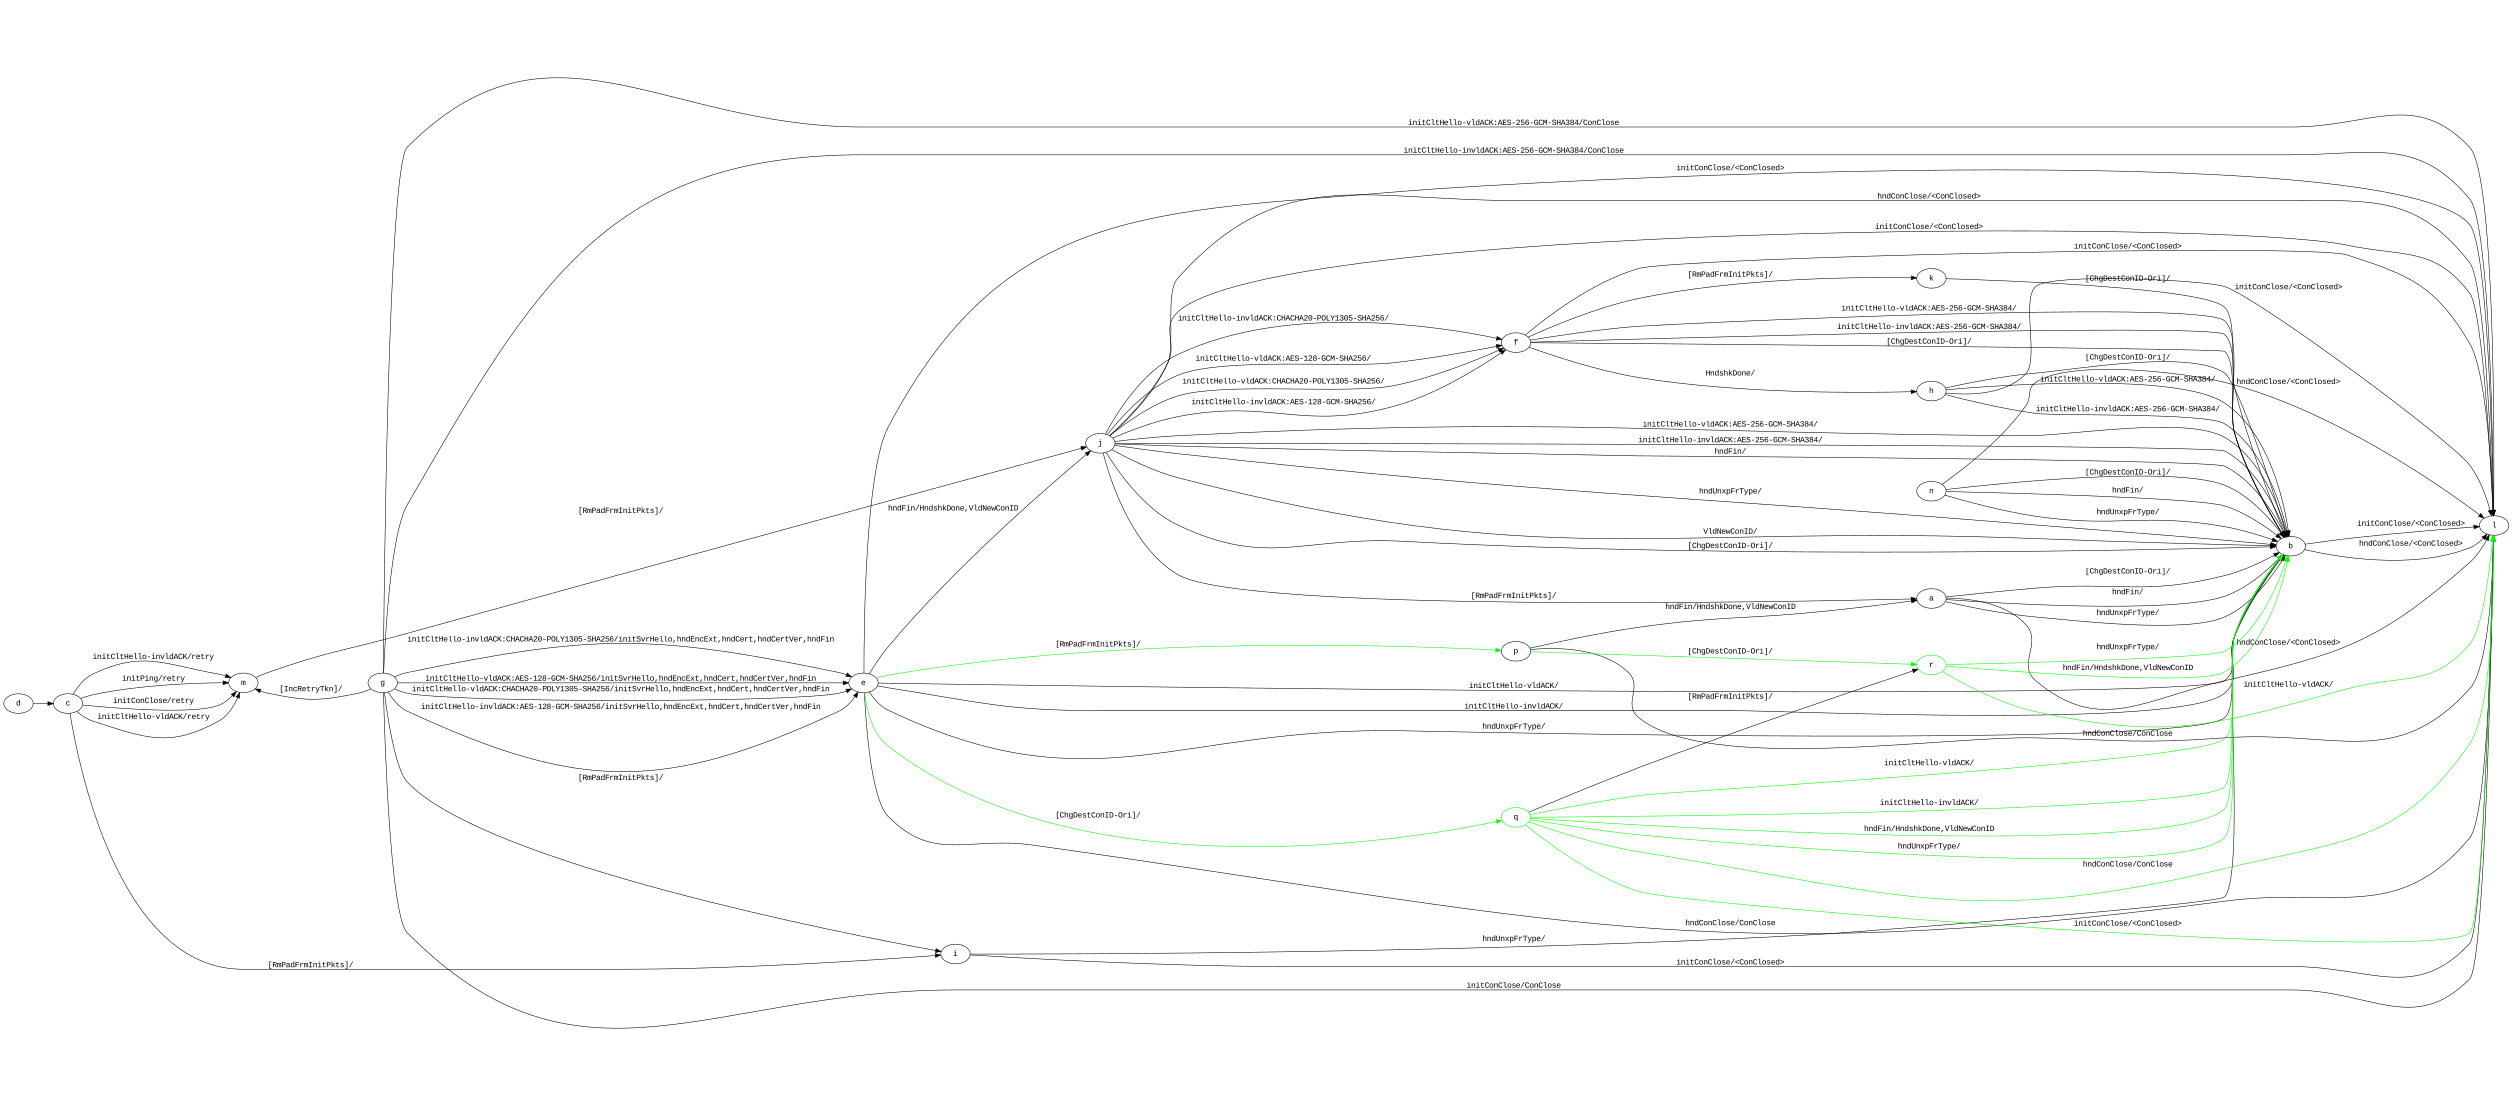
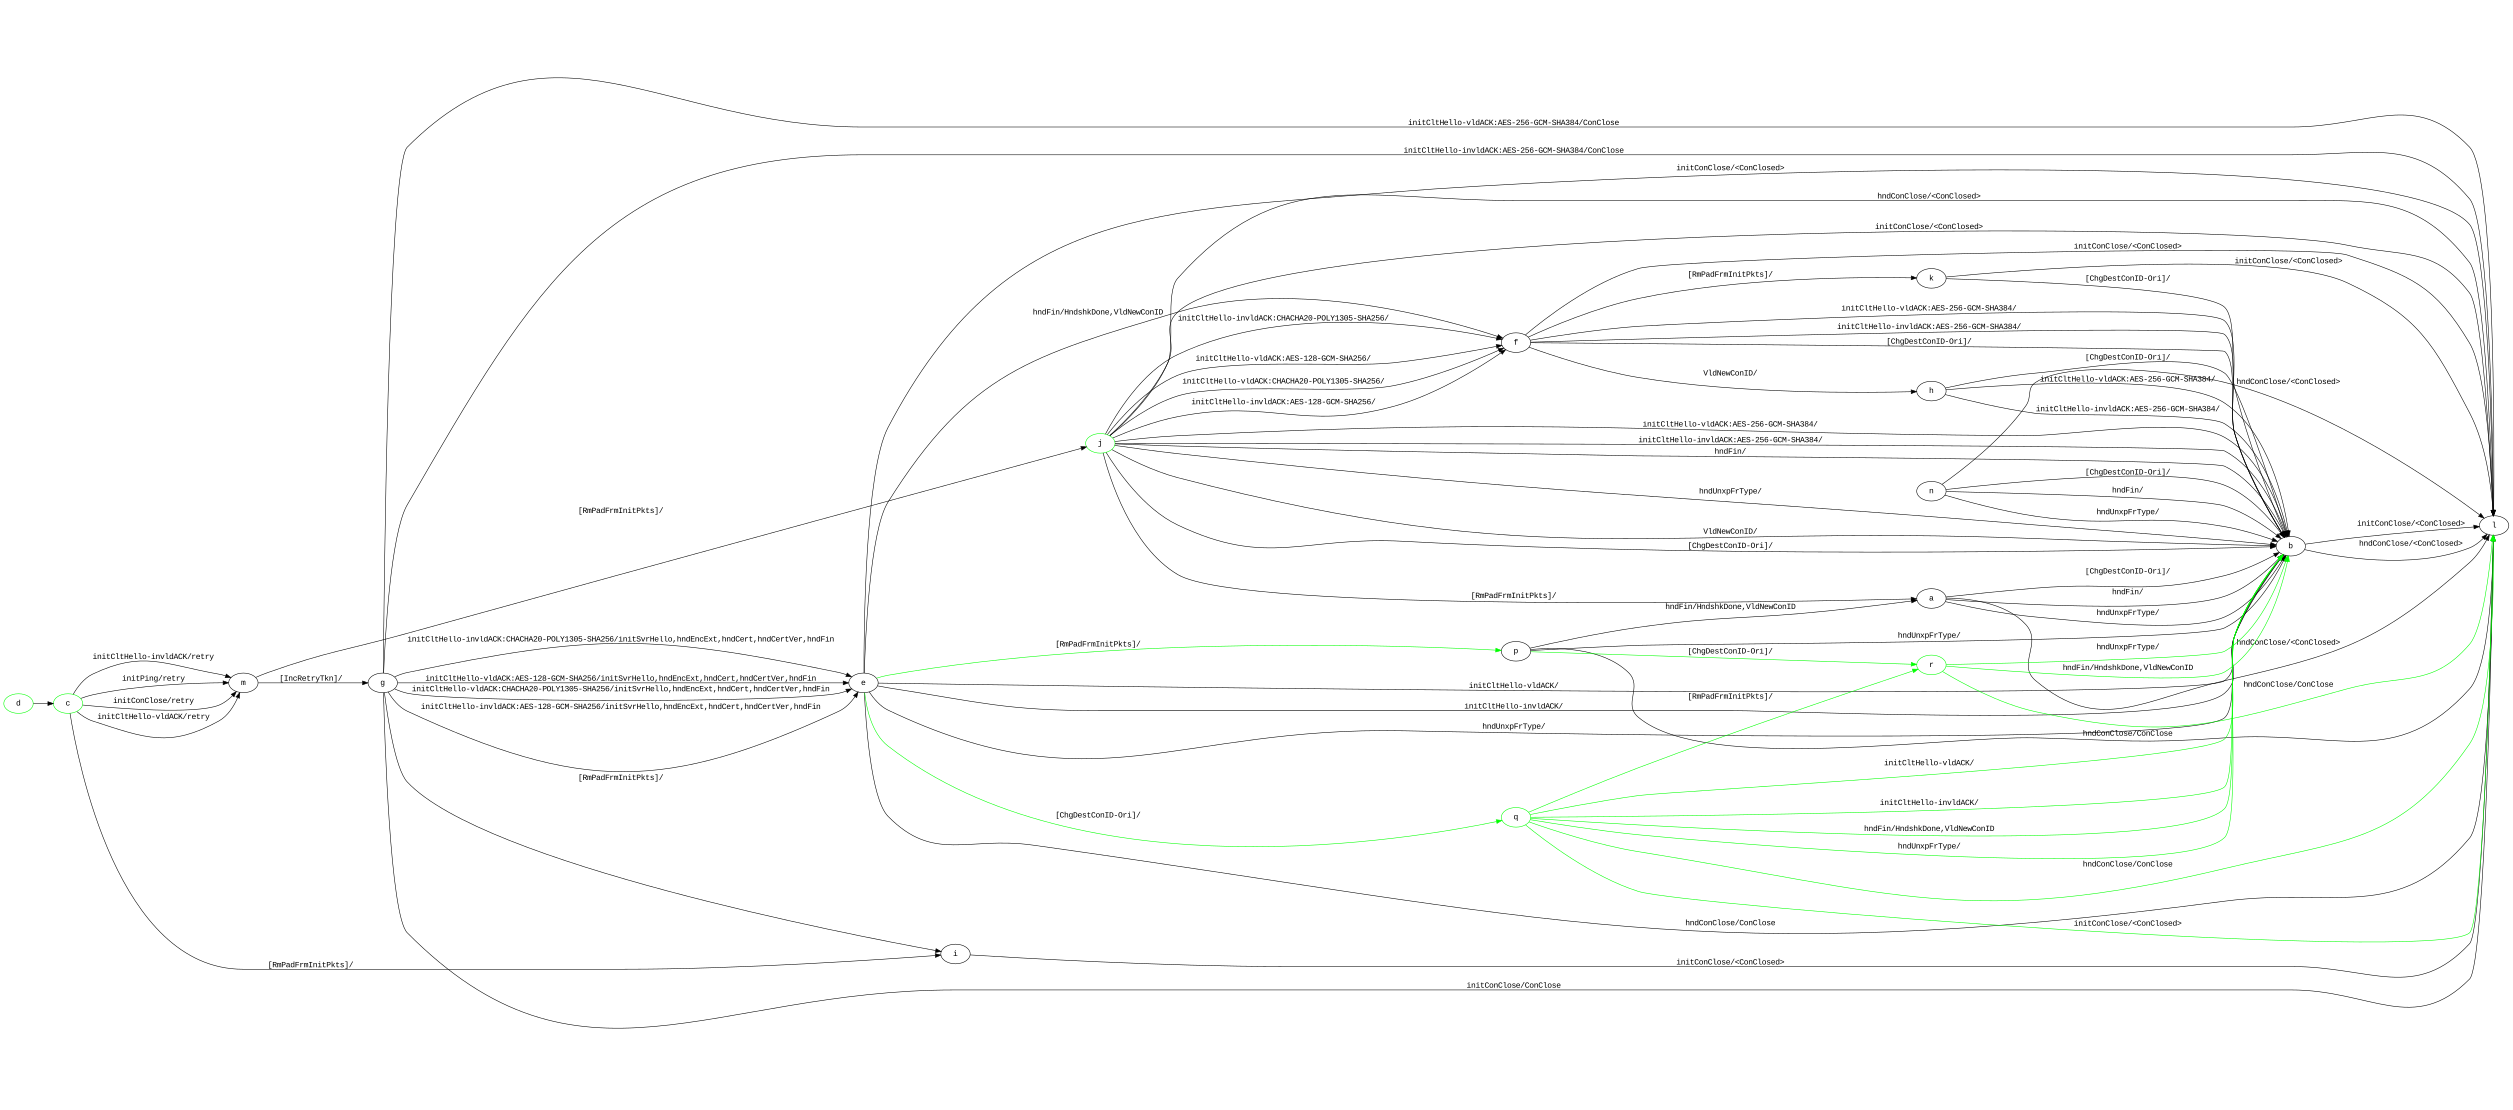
(2219, 286) -> (2289, 270)
(1733, 373) -> (1733, 373)
(1100, 443) -> (1100, 443)
(971, 558) -> (1079, 343)
(2291, 685) -> (2291, 685)
(316, 699) -> (310, 683)
(19, 704) -> (19, 704)
(68, 704) -> (68, 704)
(1700, 745) -> (1700, 745)
(1774, 937) -> (1923, 642)
